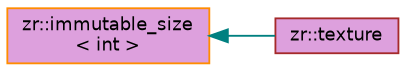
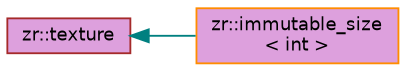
(251, 36) -> (172, 36)
